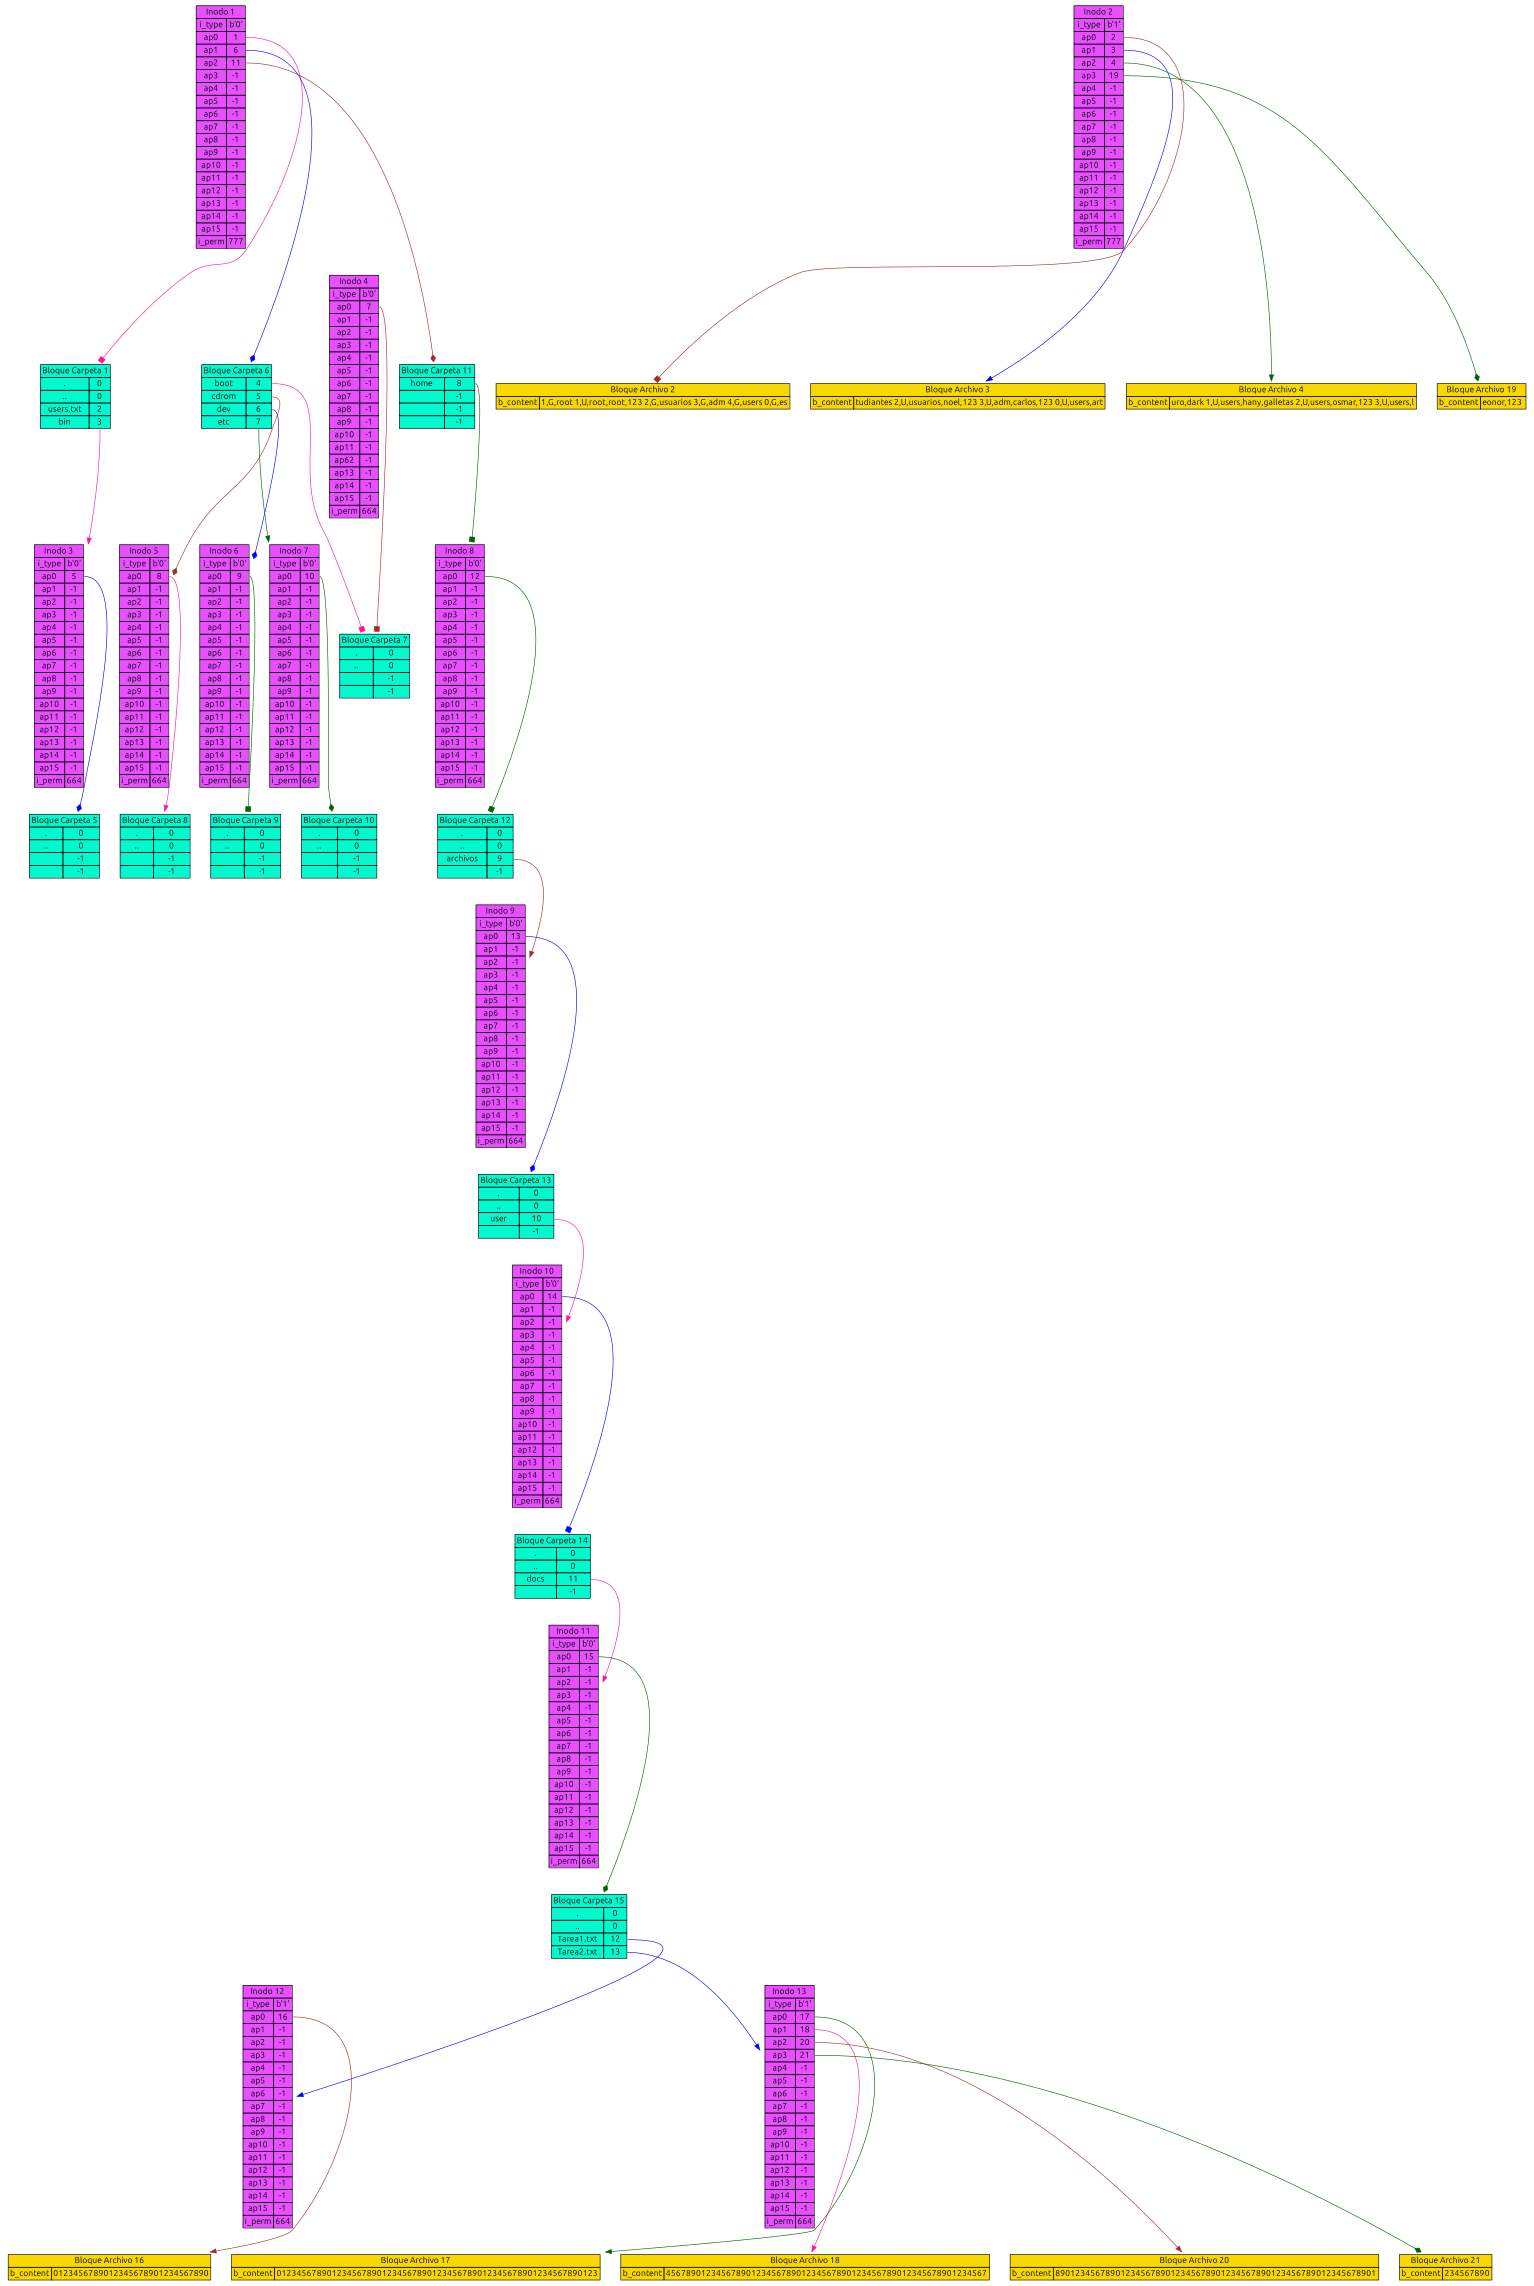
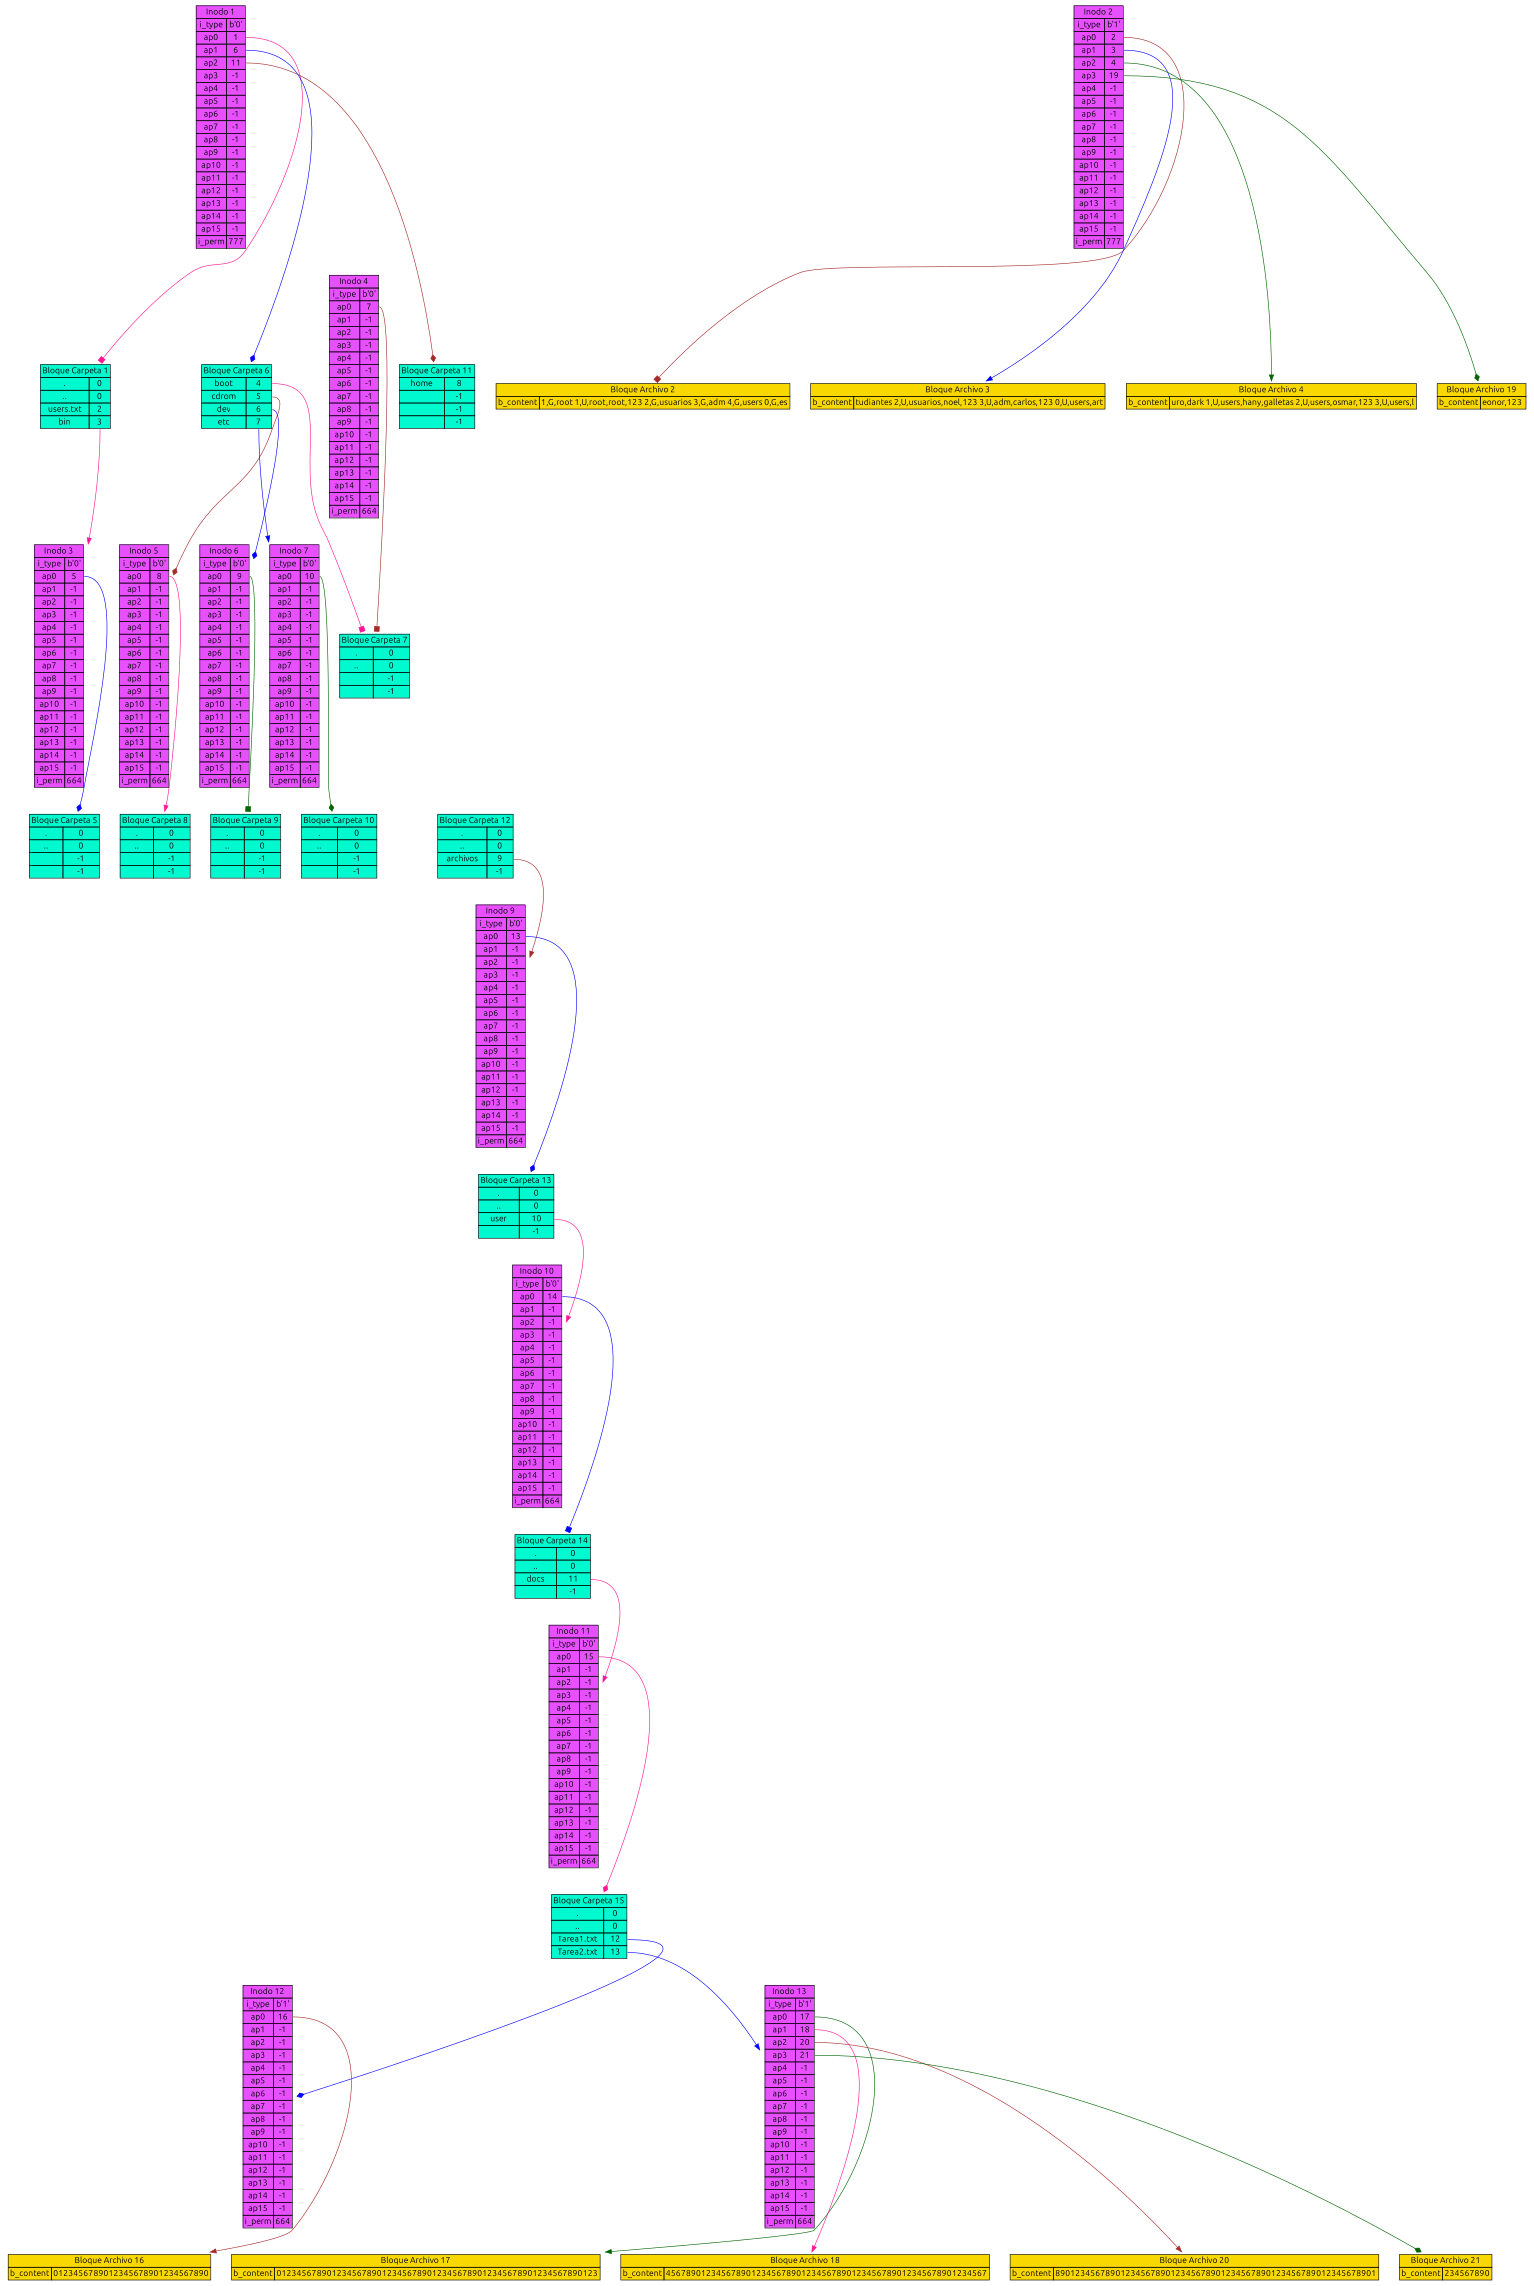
(345, 460) -> (345, 460)
(261, 483) -> (261, 483)
(460, 666) -> none
(645, 1760) -> (645, 1760)
(505, 2026) -> (505, 2026)
